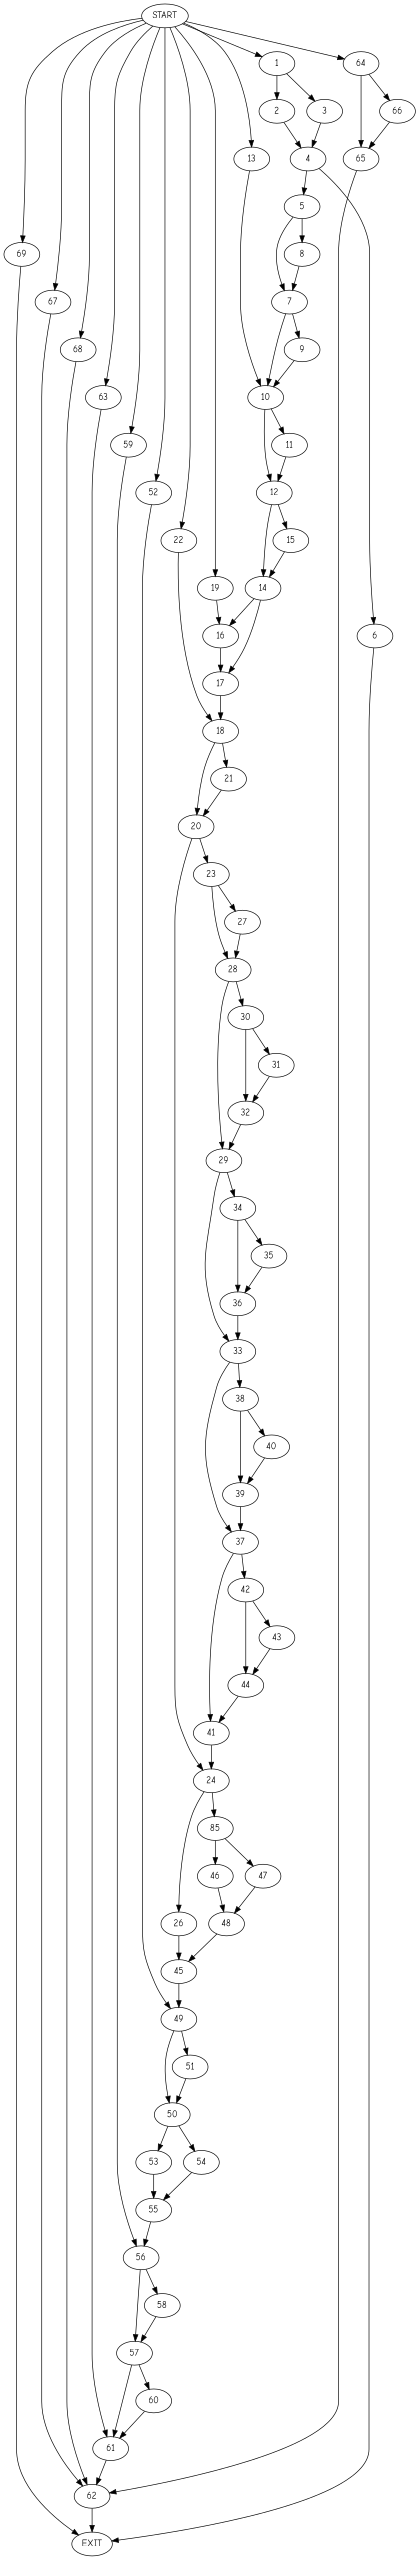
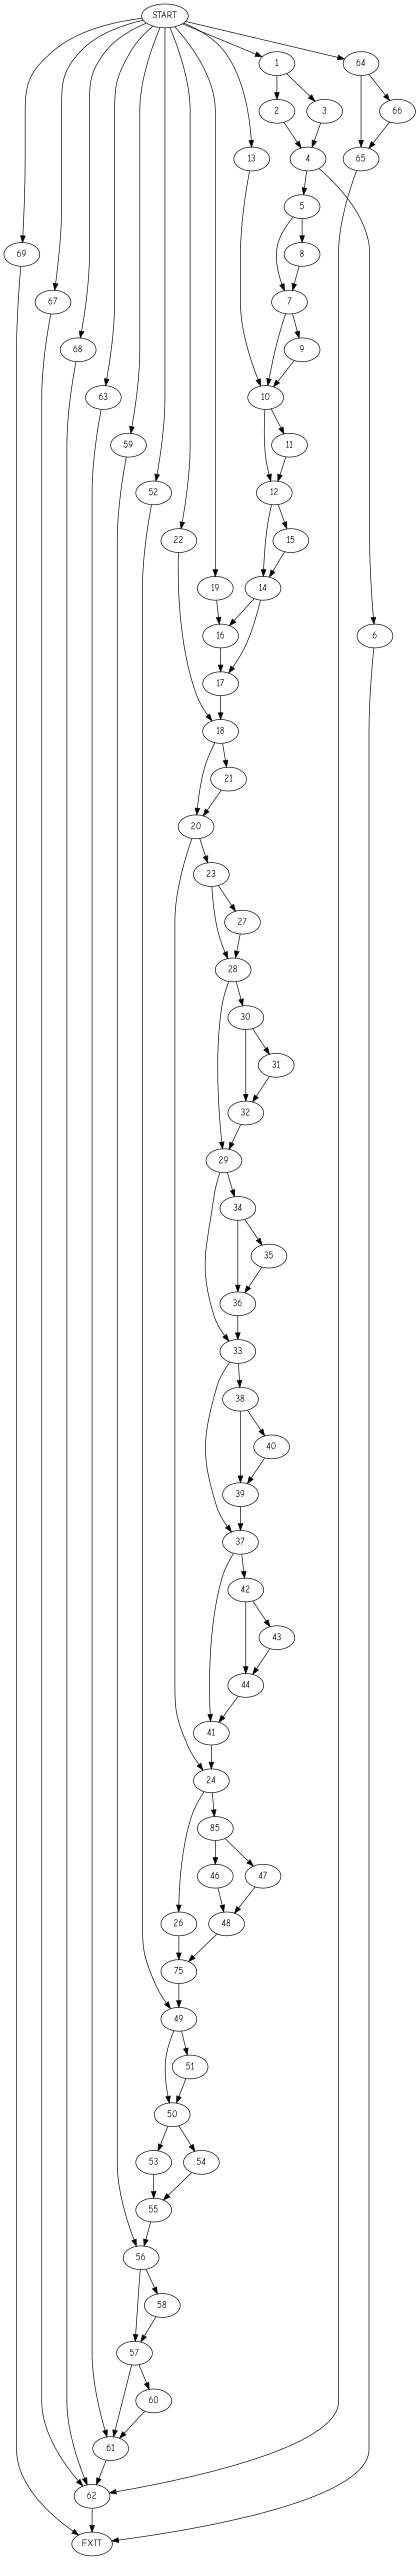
(179, 1972) -> (179, 1972)
